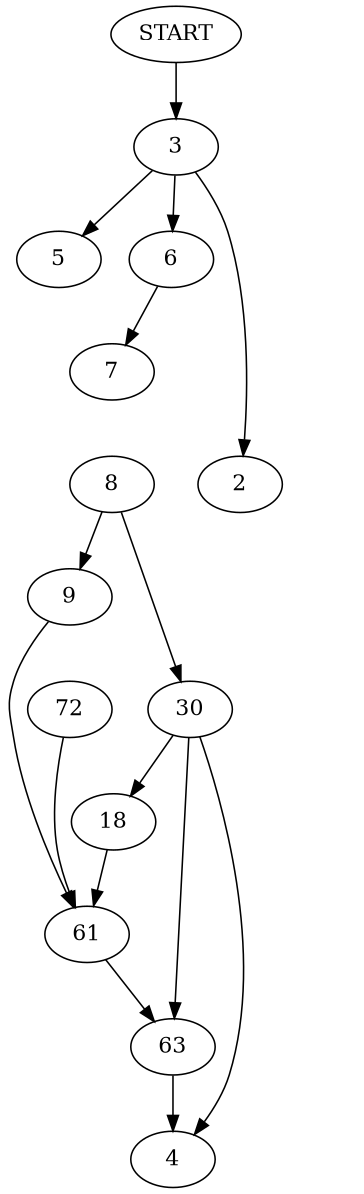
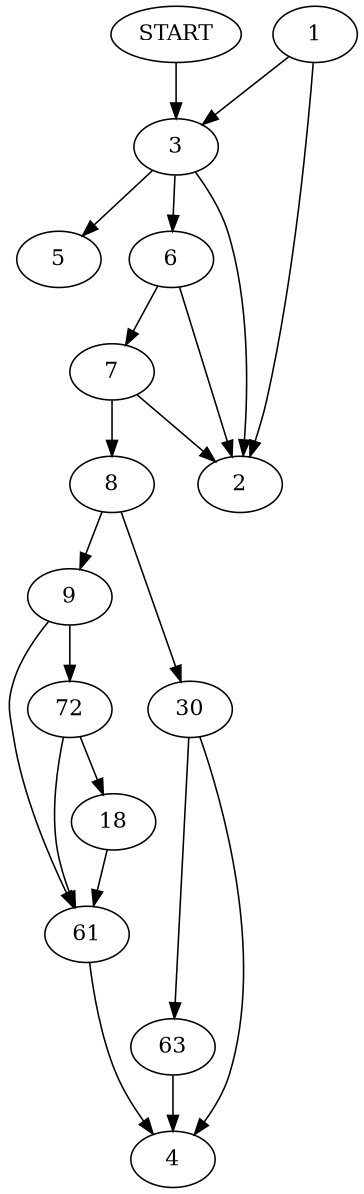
none -> (315, 34)
none -> (203, 364)
none -> (112, 420)
none -> (170, 423)
none -> (70, 645)
(156, 759) -> (89, 758)
(125, 984) -> (106, 1045)
